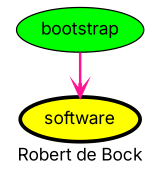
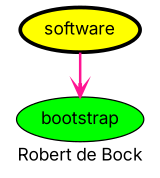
(80, 68) -> (80, 68)
